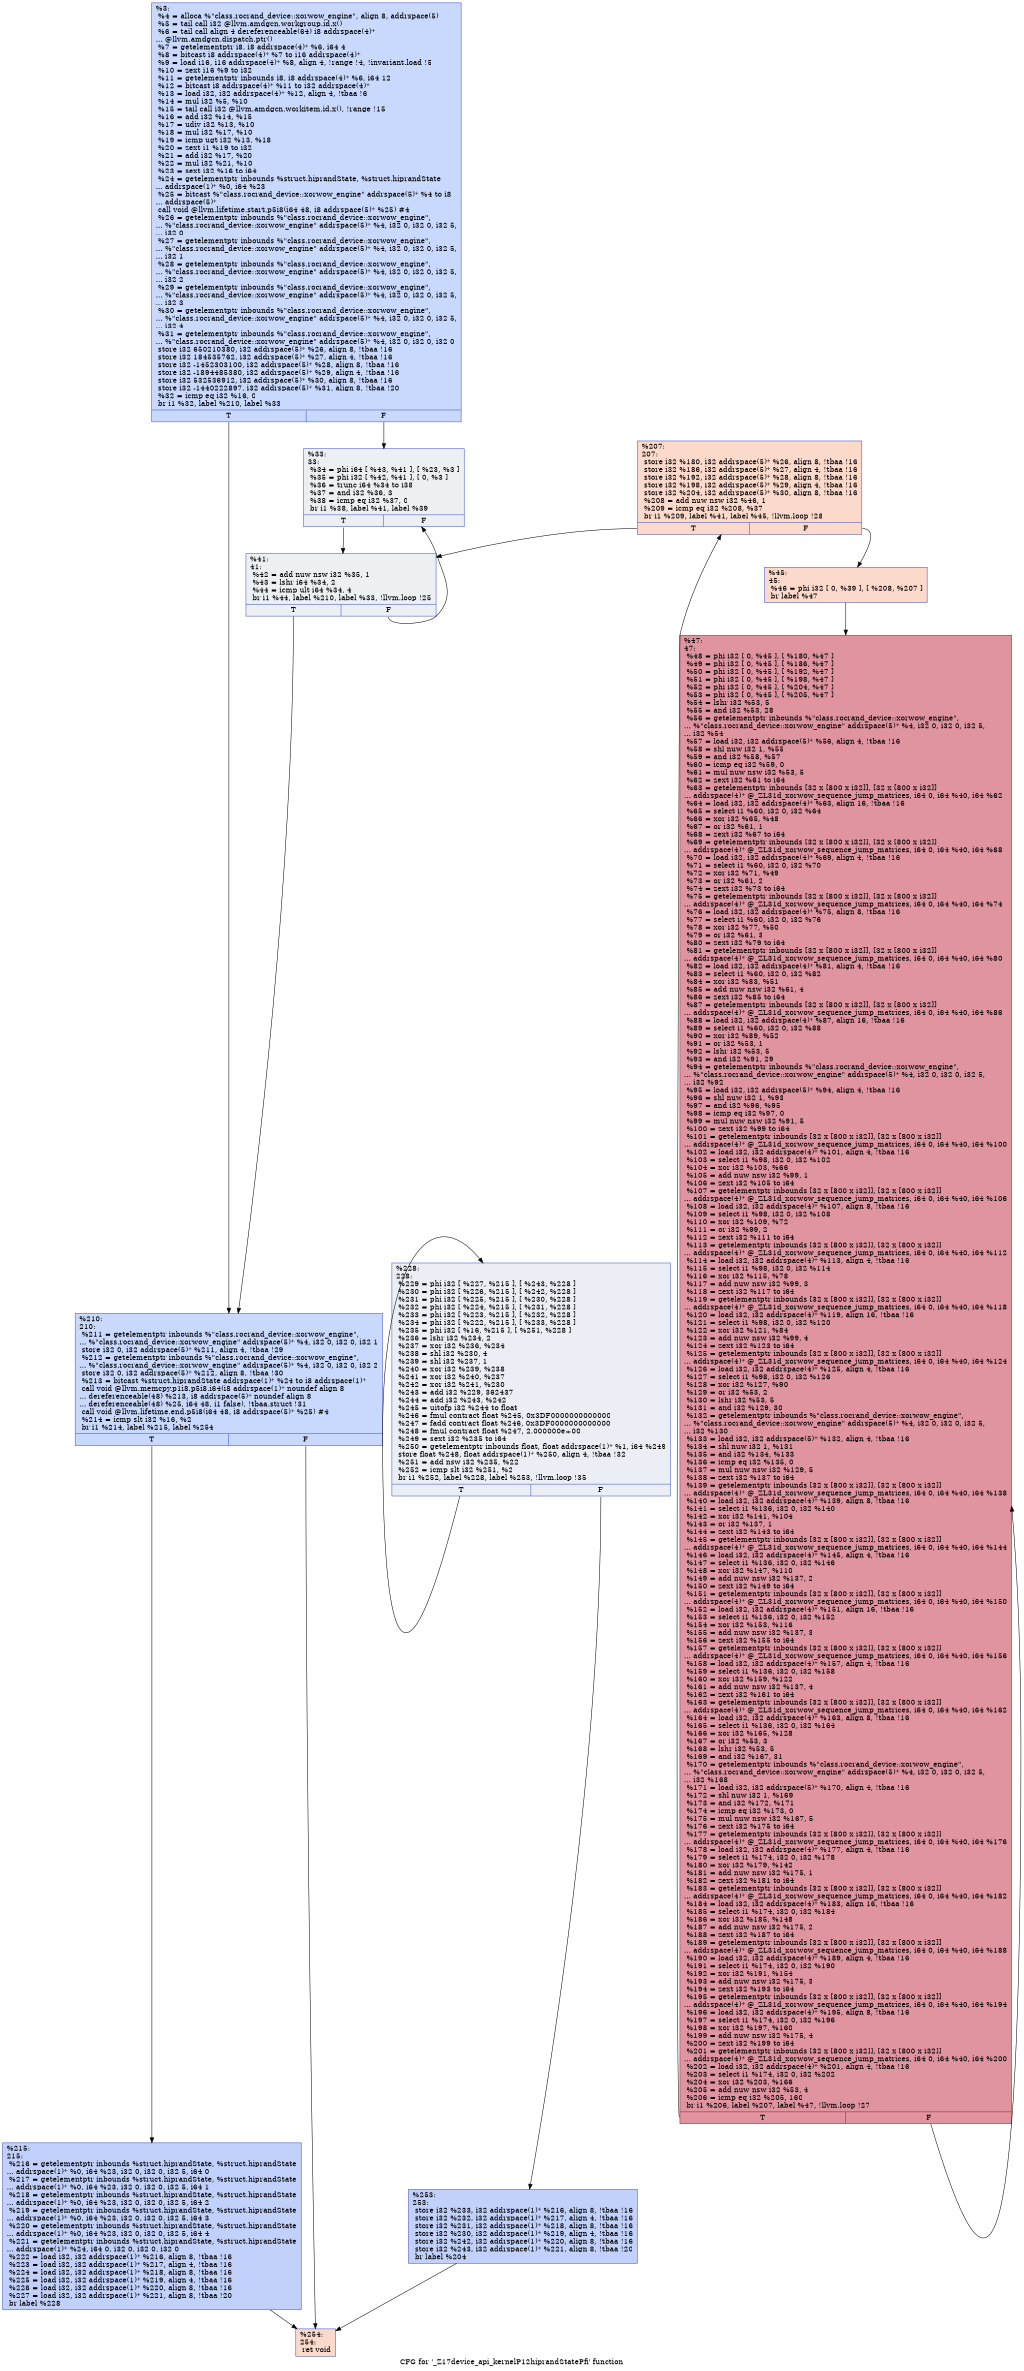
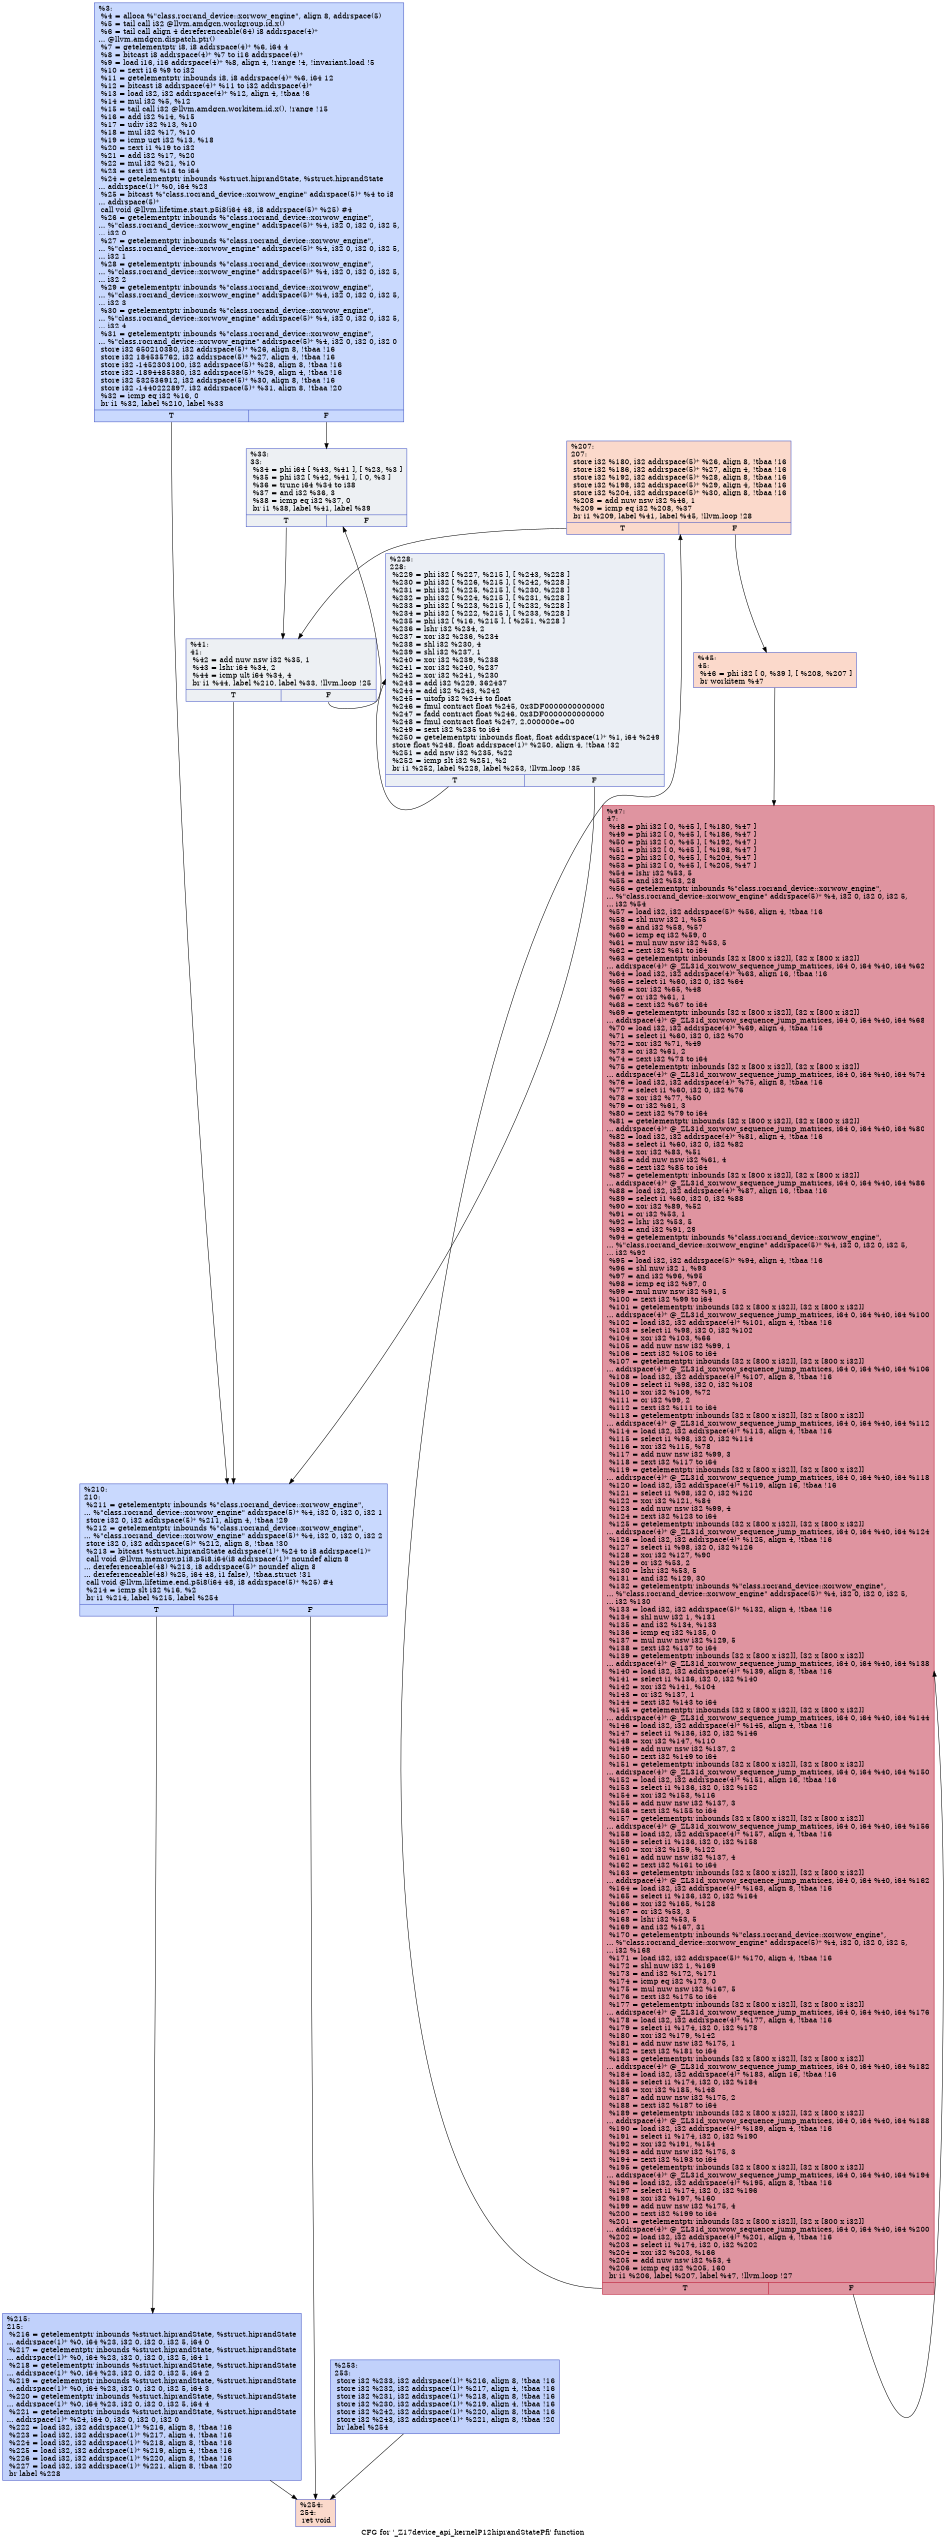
(202, 102) -> (145, 102)
(793, 596) -> (731, 681)
(579, 1842) -> (498, 1156)
(440, 2257) -> (362, 2428)
